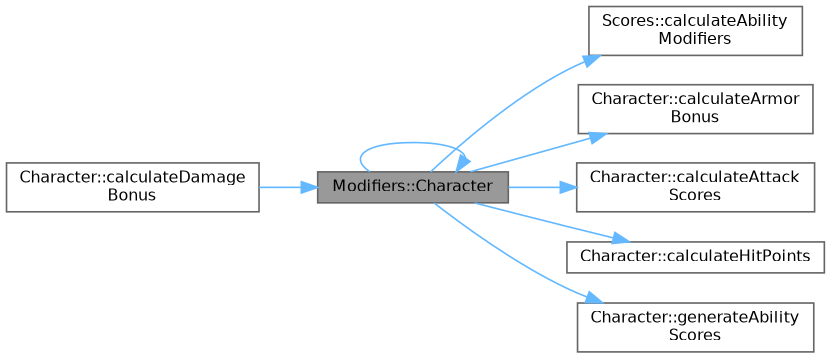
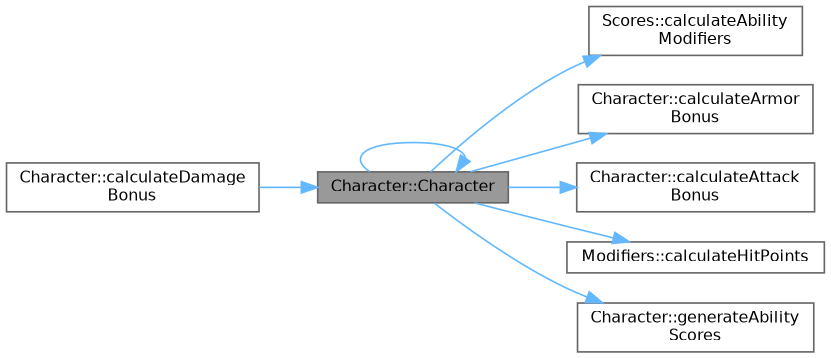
(413, 187) -> (413, 187)
(696, 187) -> (696, 187)
(696, 257) -> (696, 257)
